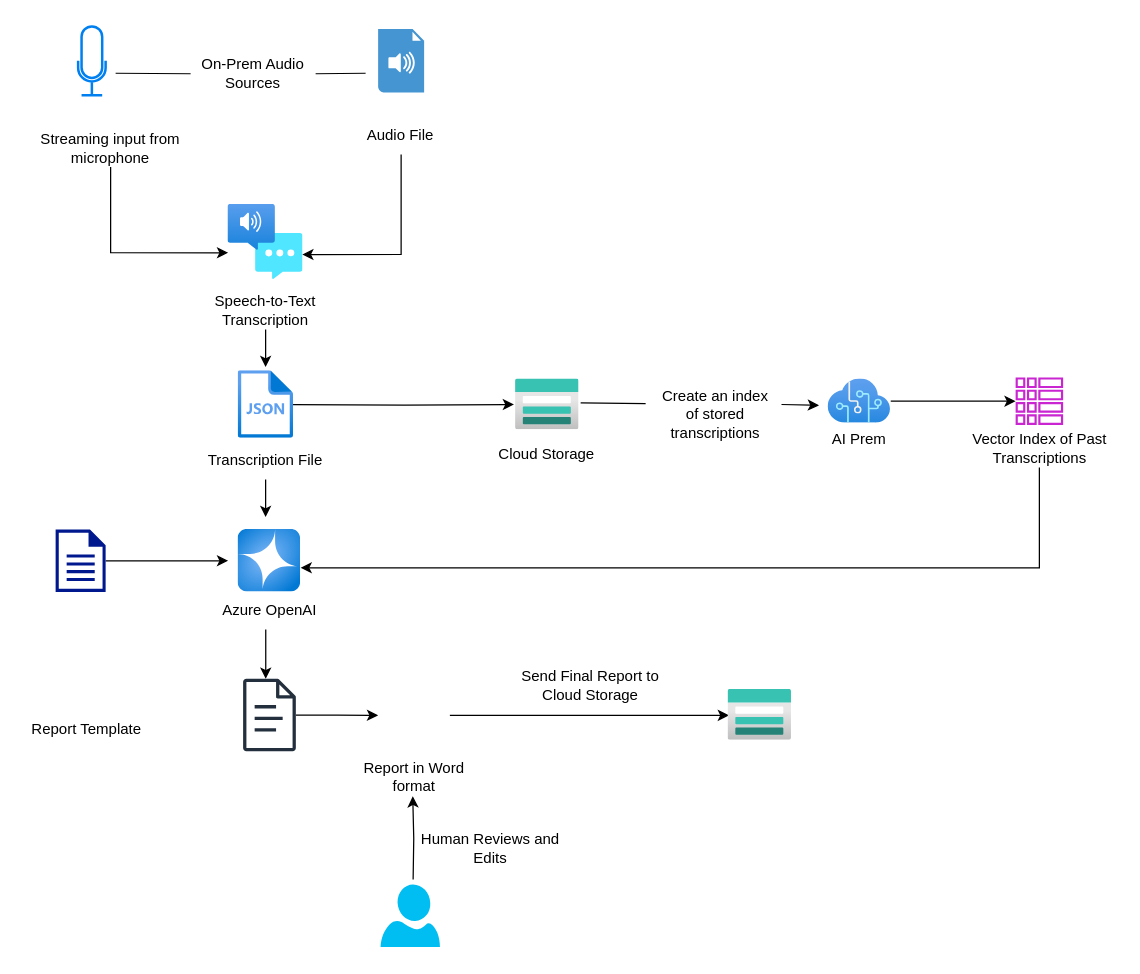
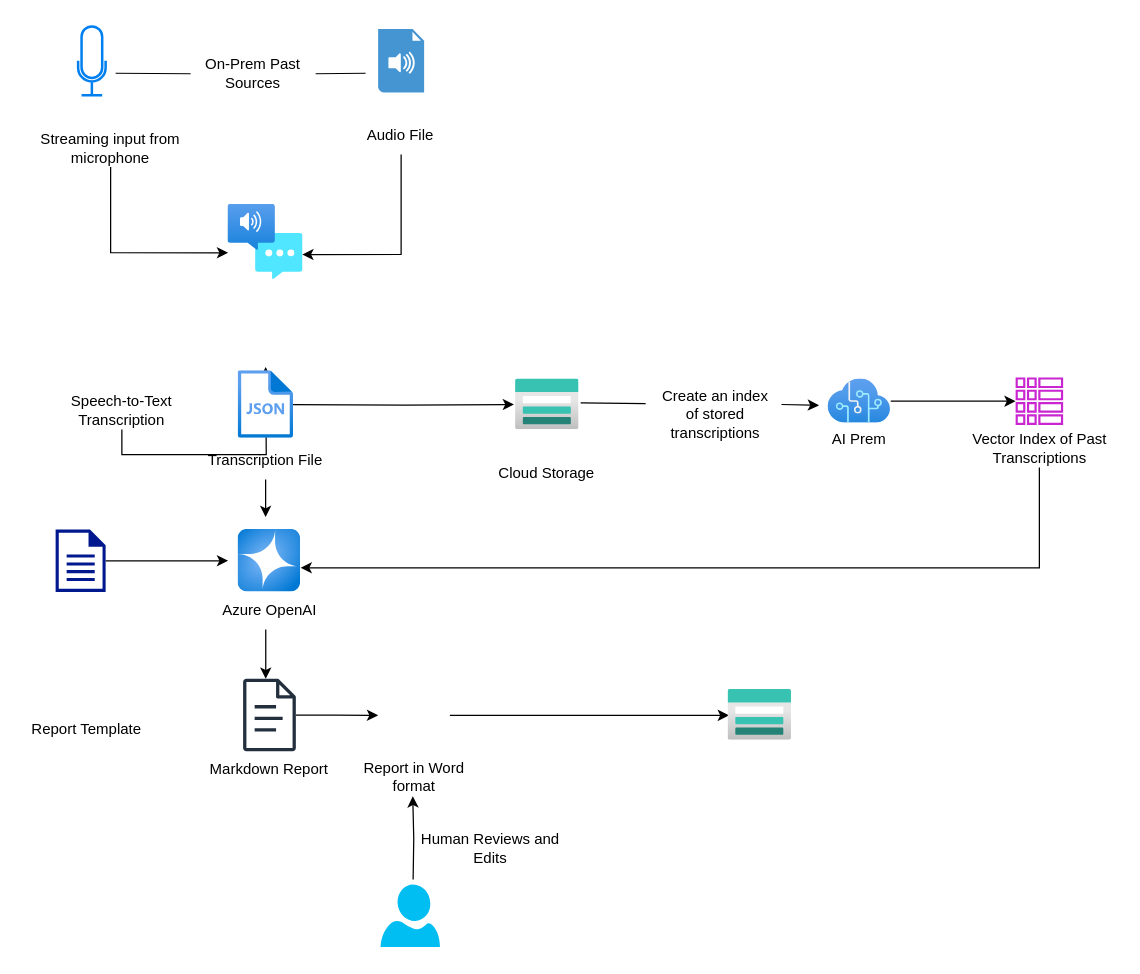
(253, 73) -> (253, 73)
(266, 311) -> (122, 411)
(547, 455) -> (547, 474)
(591, 686) -> none
none -> (269, 770)
